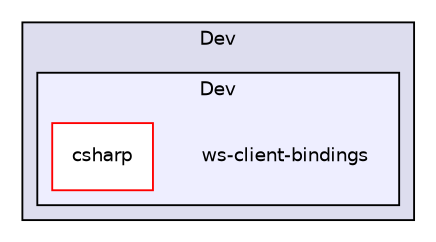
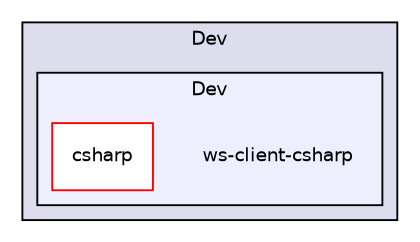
(285, 157) -> (278, 157)
